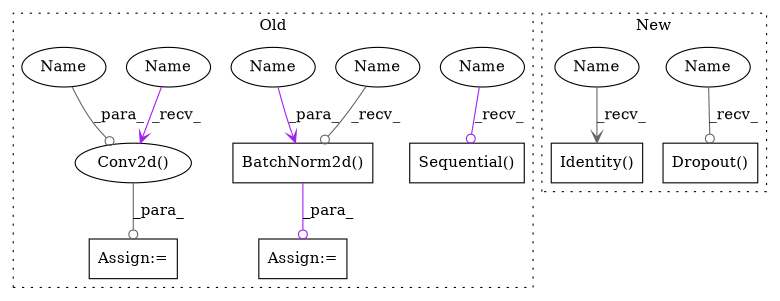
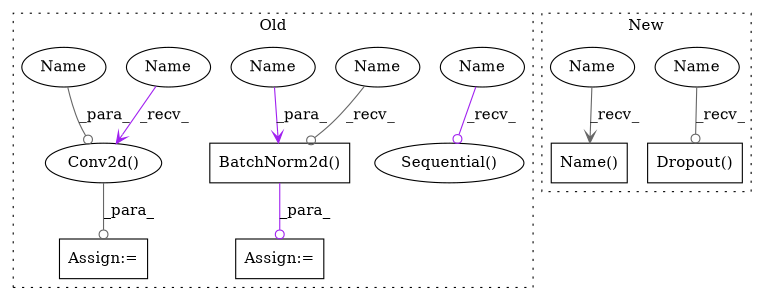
(467, 163) -> (449, 163)
(597, 163) -> (589, 163)
